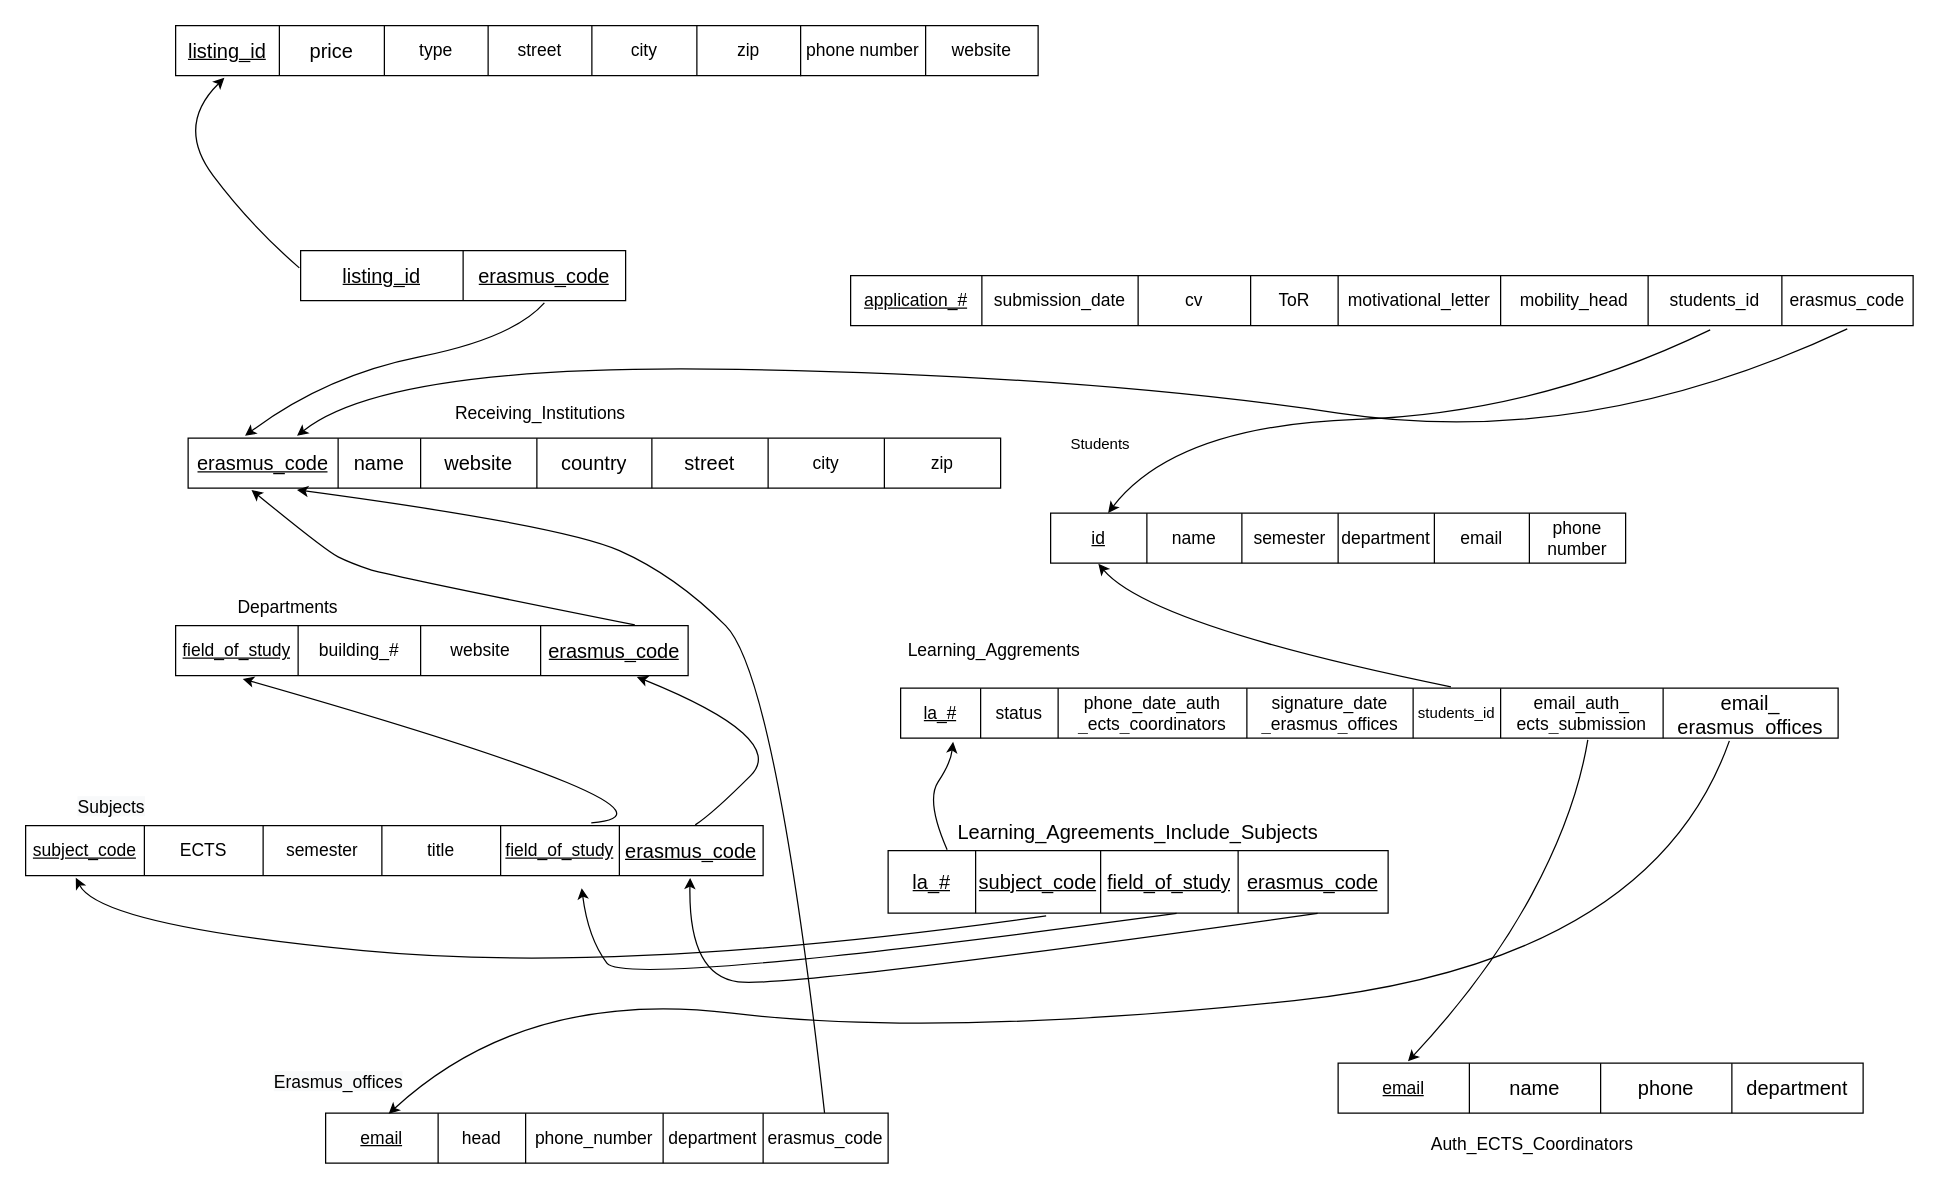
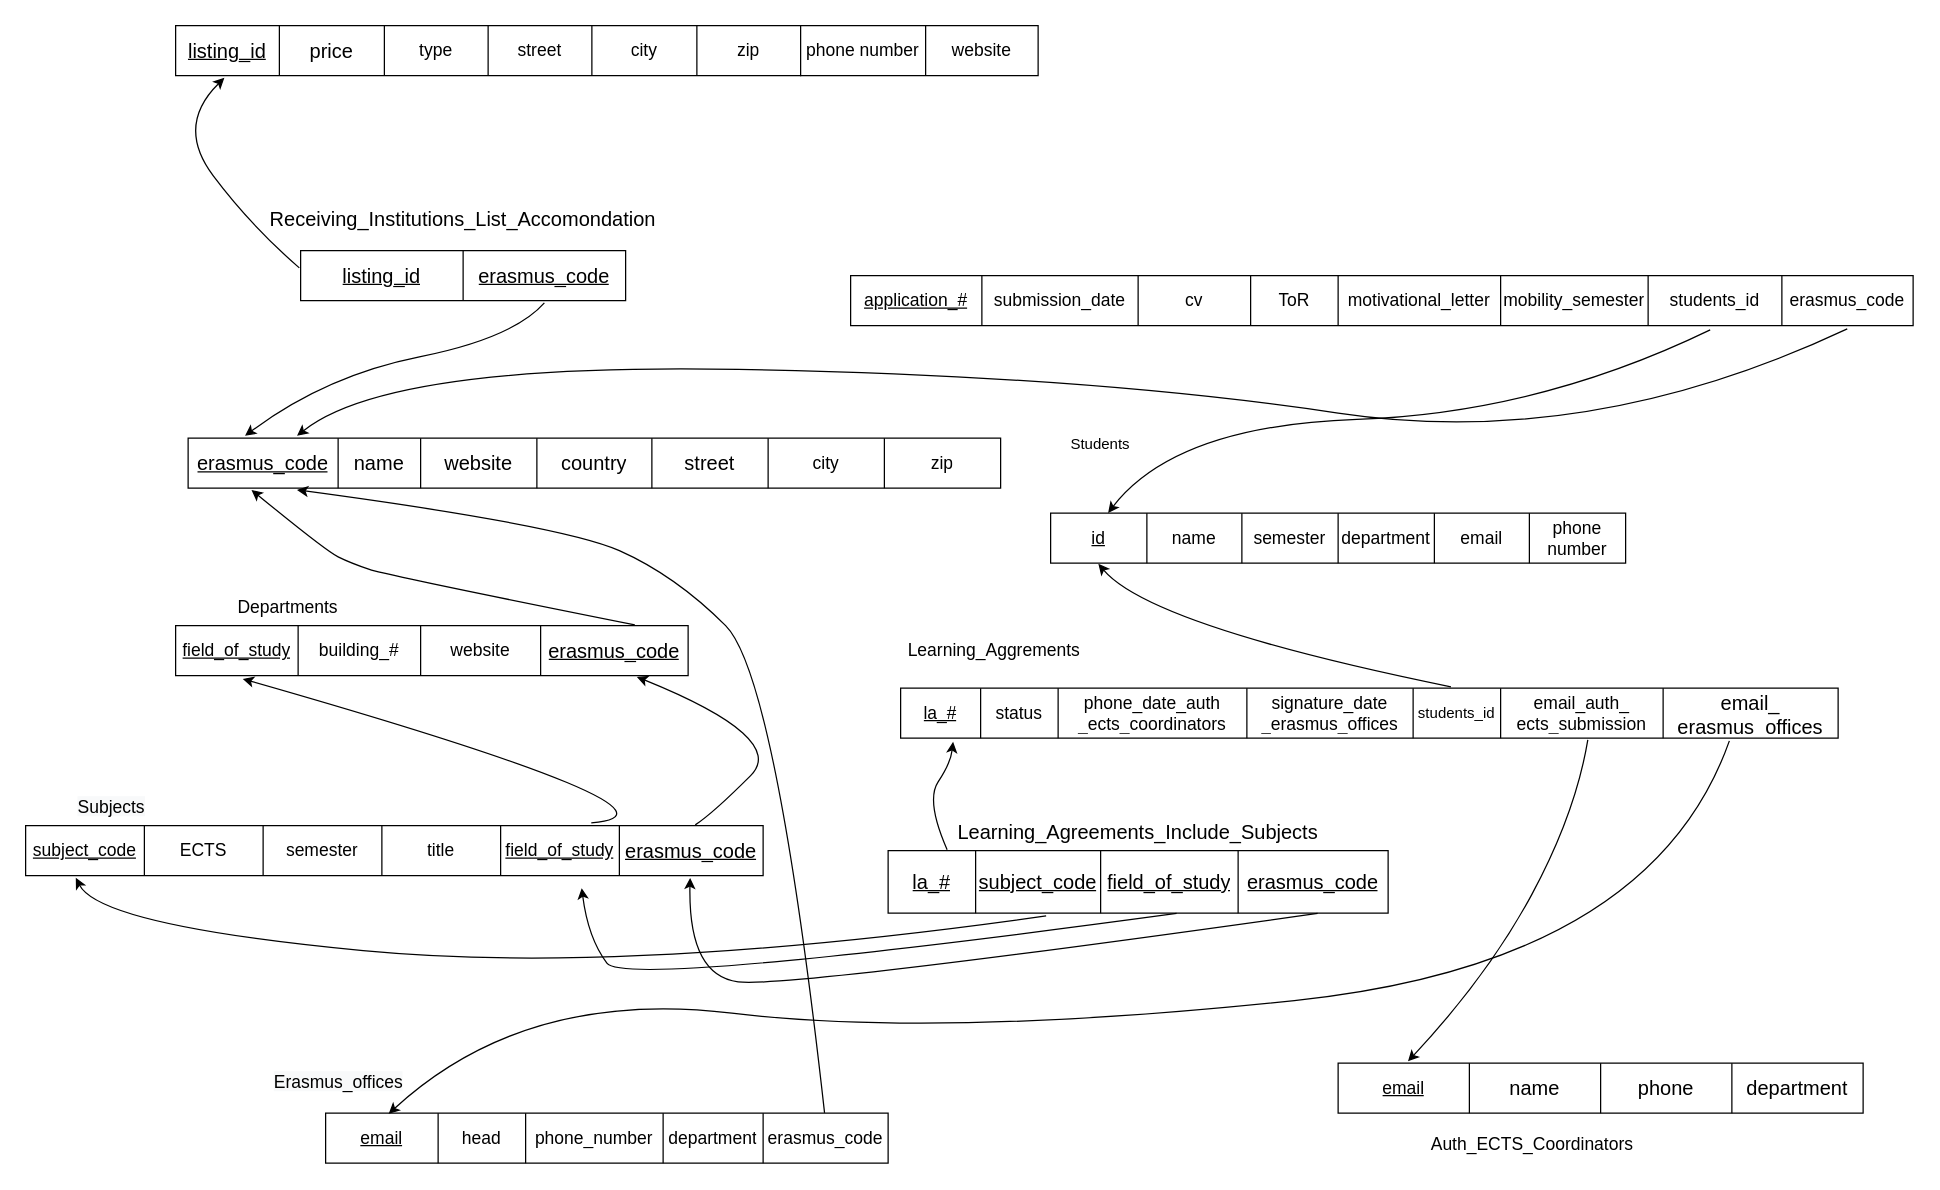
none -> (463, 219)
(1574, 301) -> (1574, 301)
(541, 413) -> none
